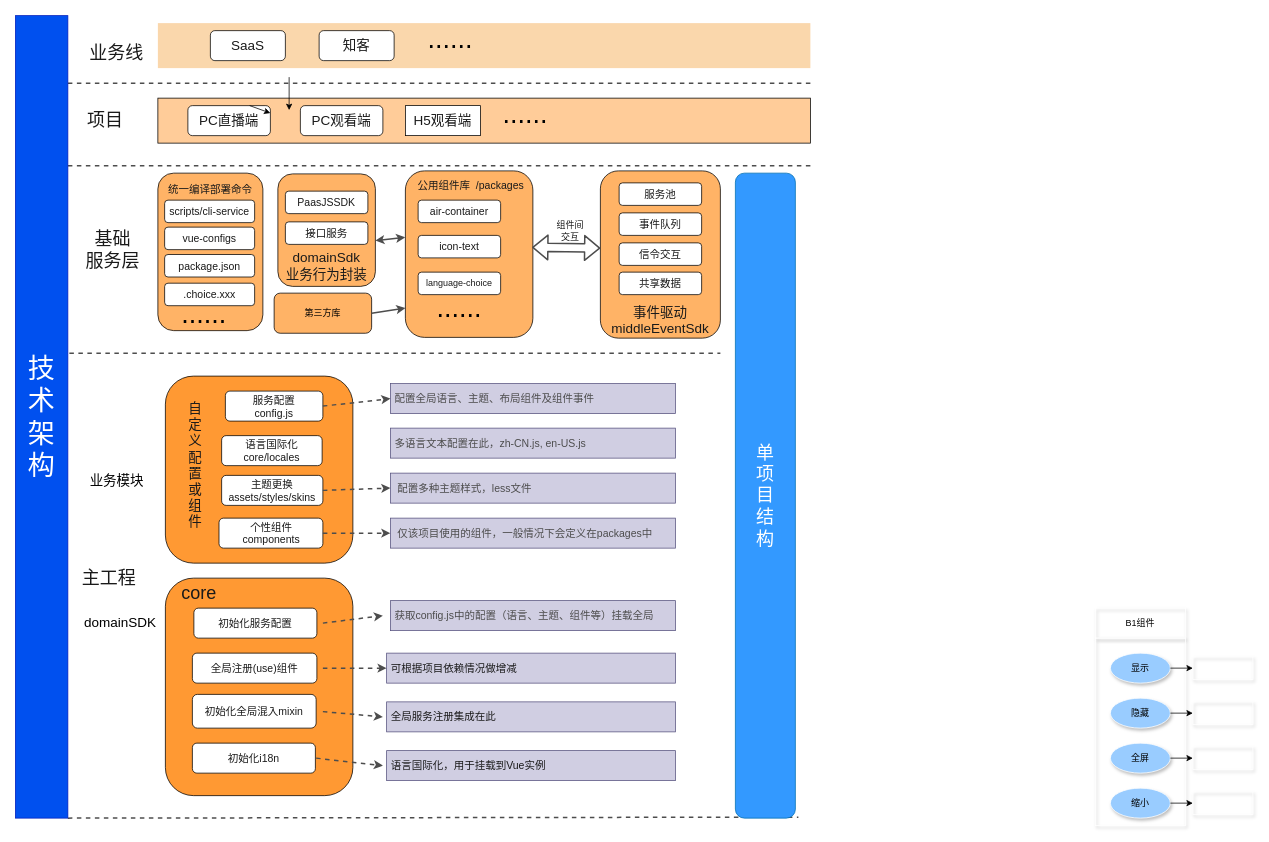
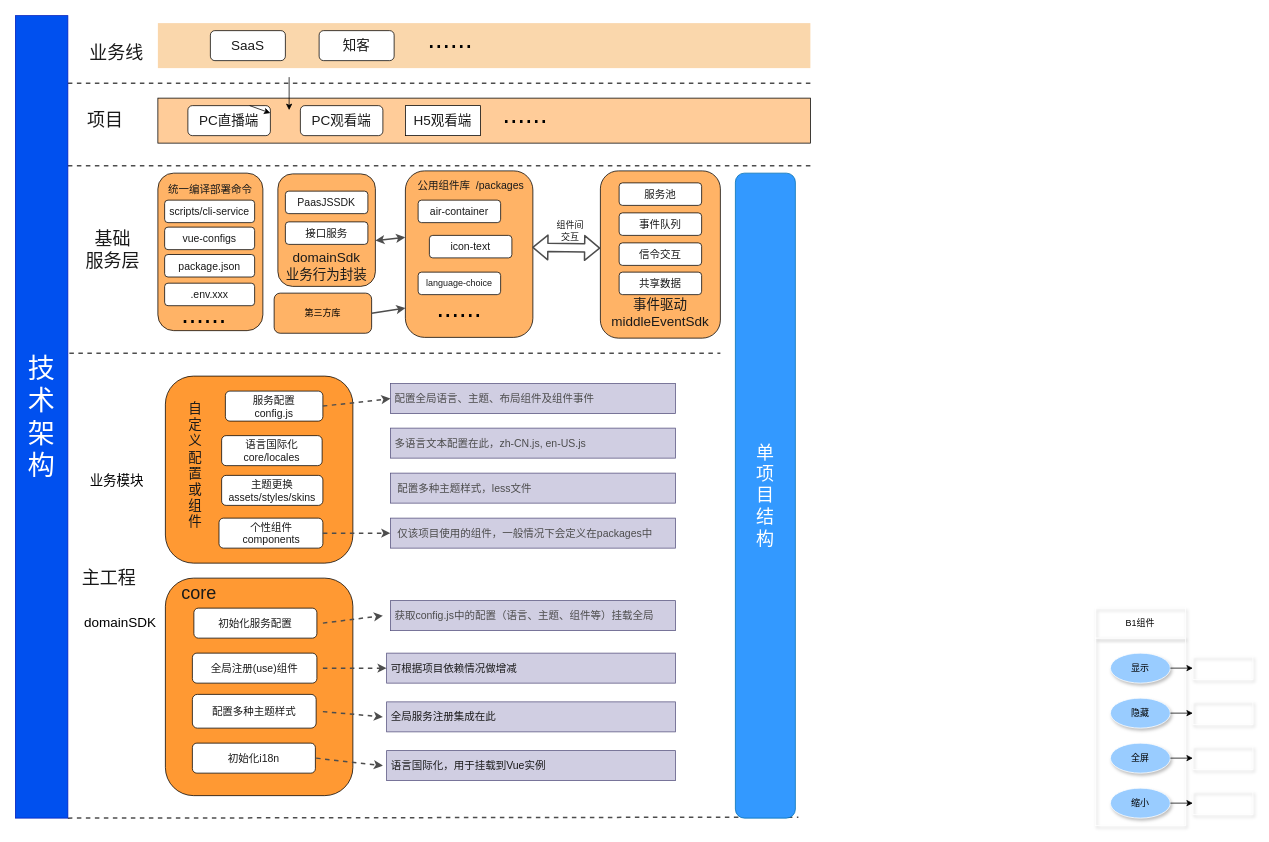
(459, 246) -> (471, 246)
(210, 294) -> (210, 294)
(660, 320) -> (660, 313)
(353, 489) -> none
(254, 711) -> (254, 711)
